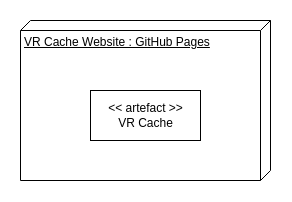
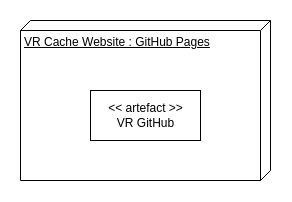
(146, 116) -> (146, 116)
